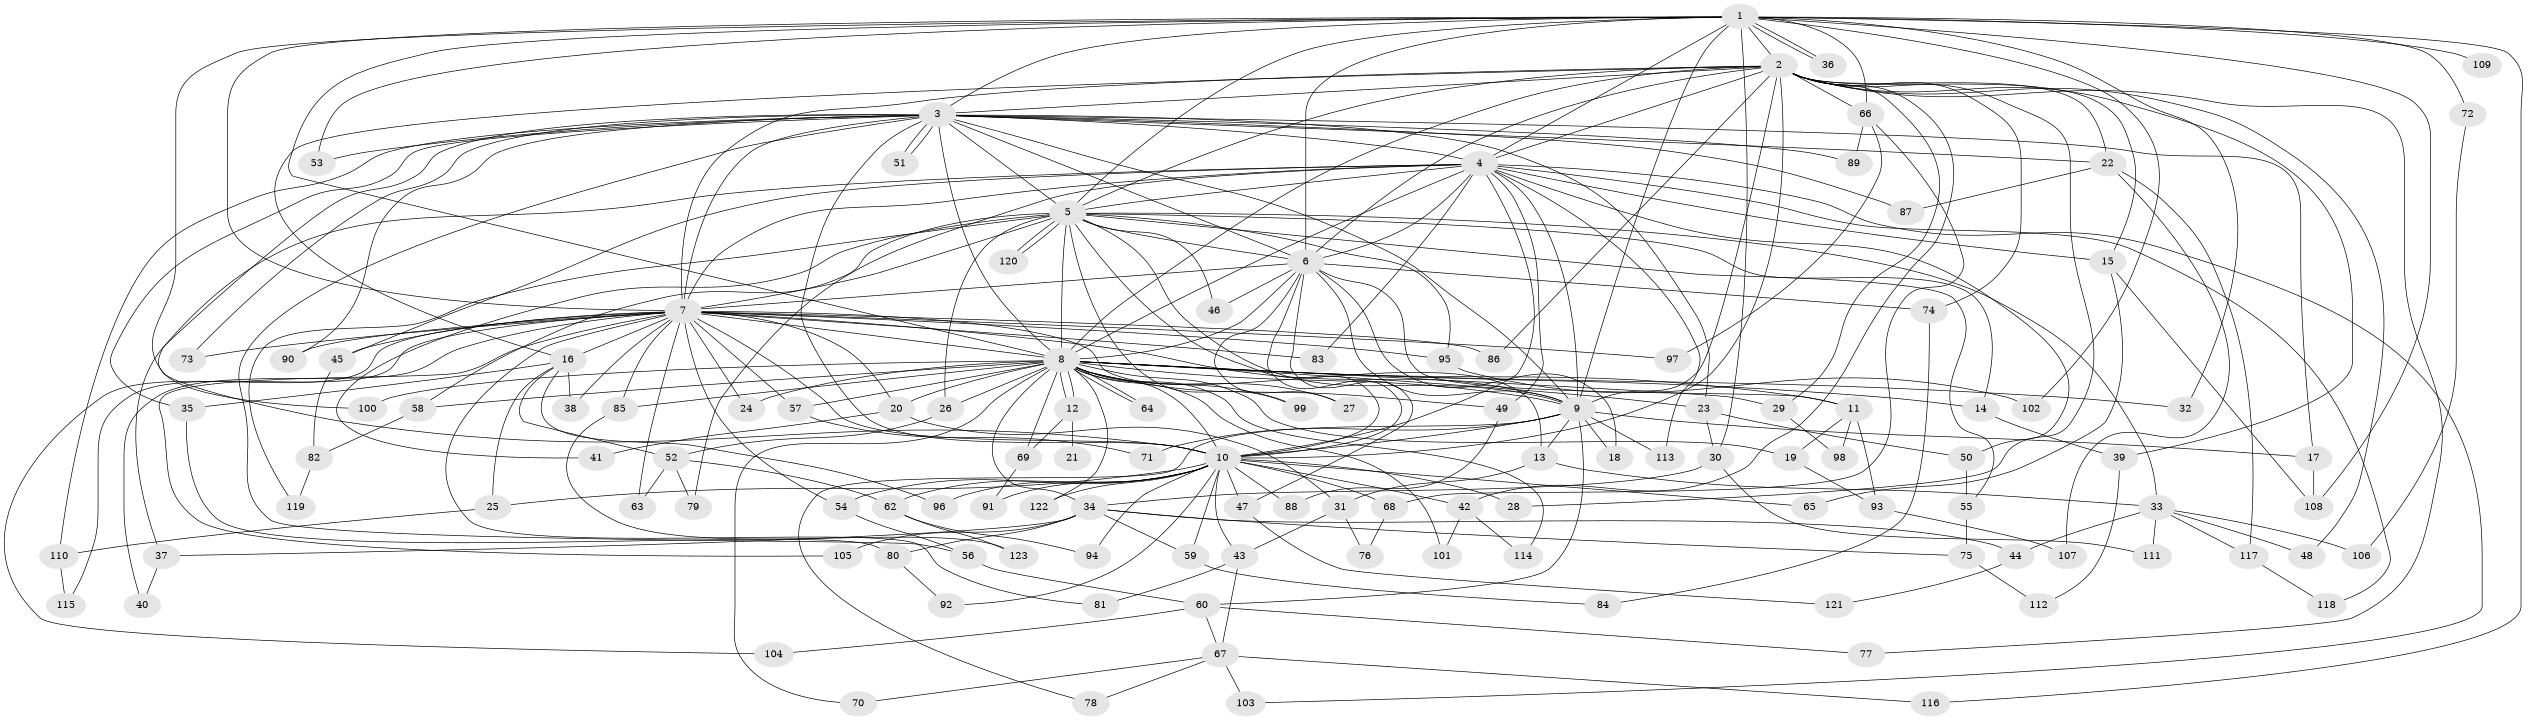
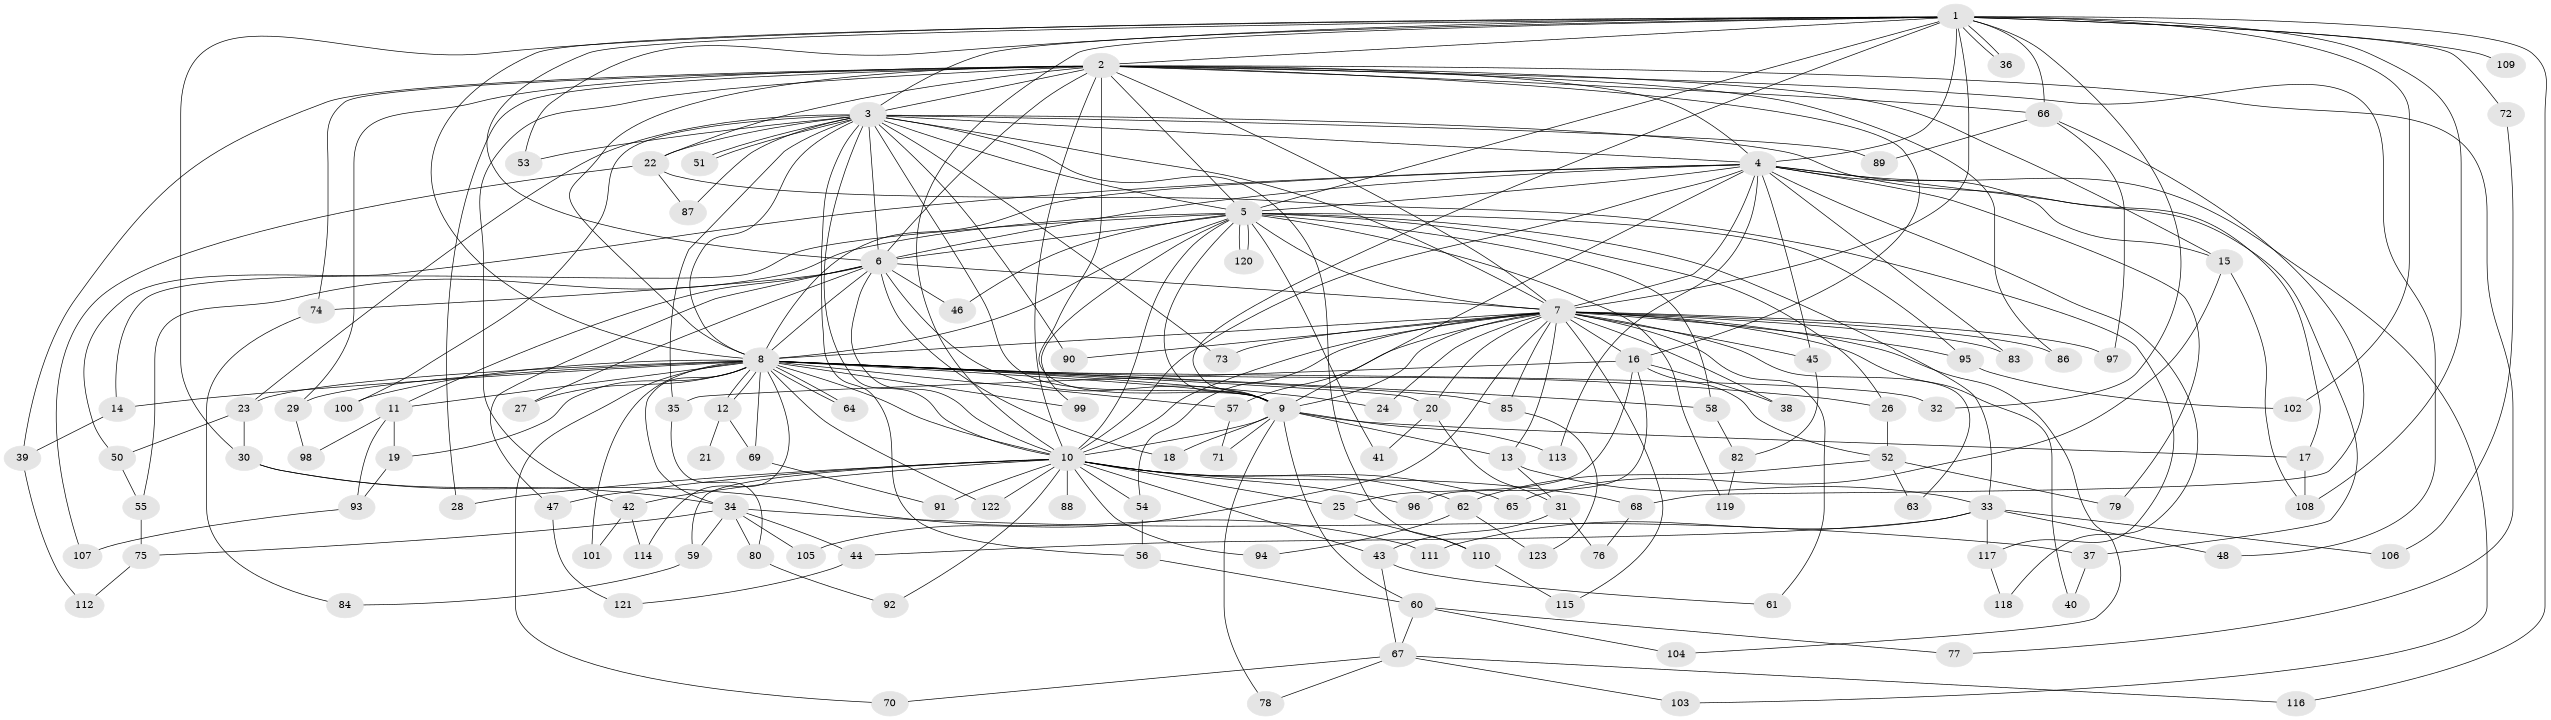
(1502, 409) -> none
(1101, 606) -> (1772, 606)
